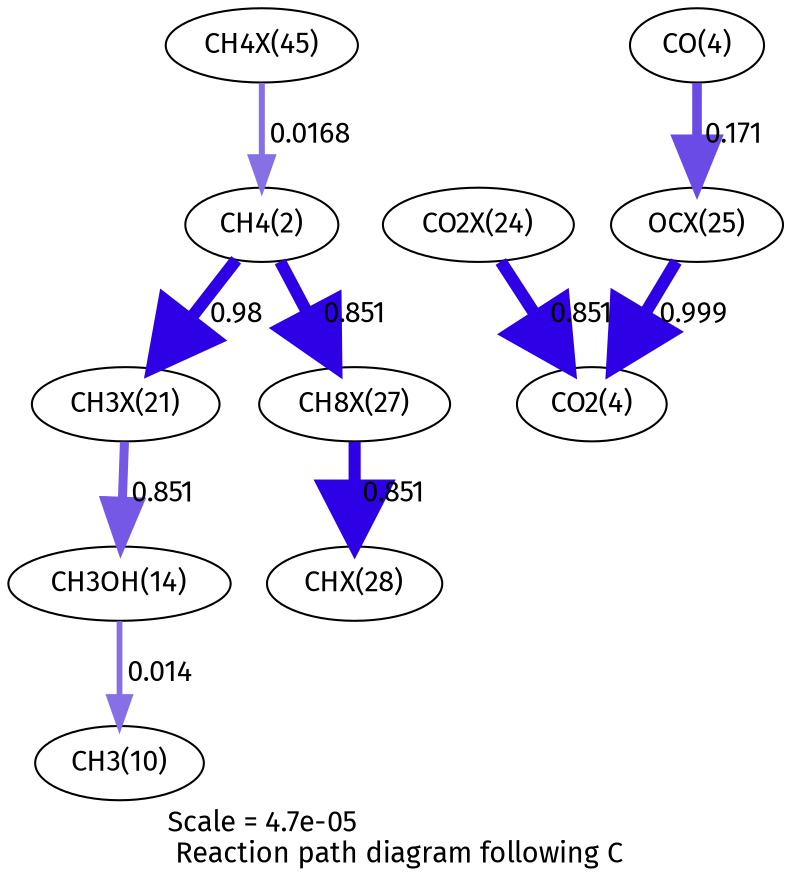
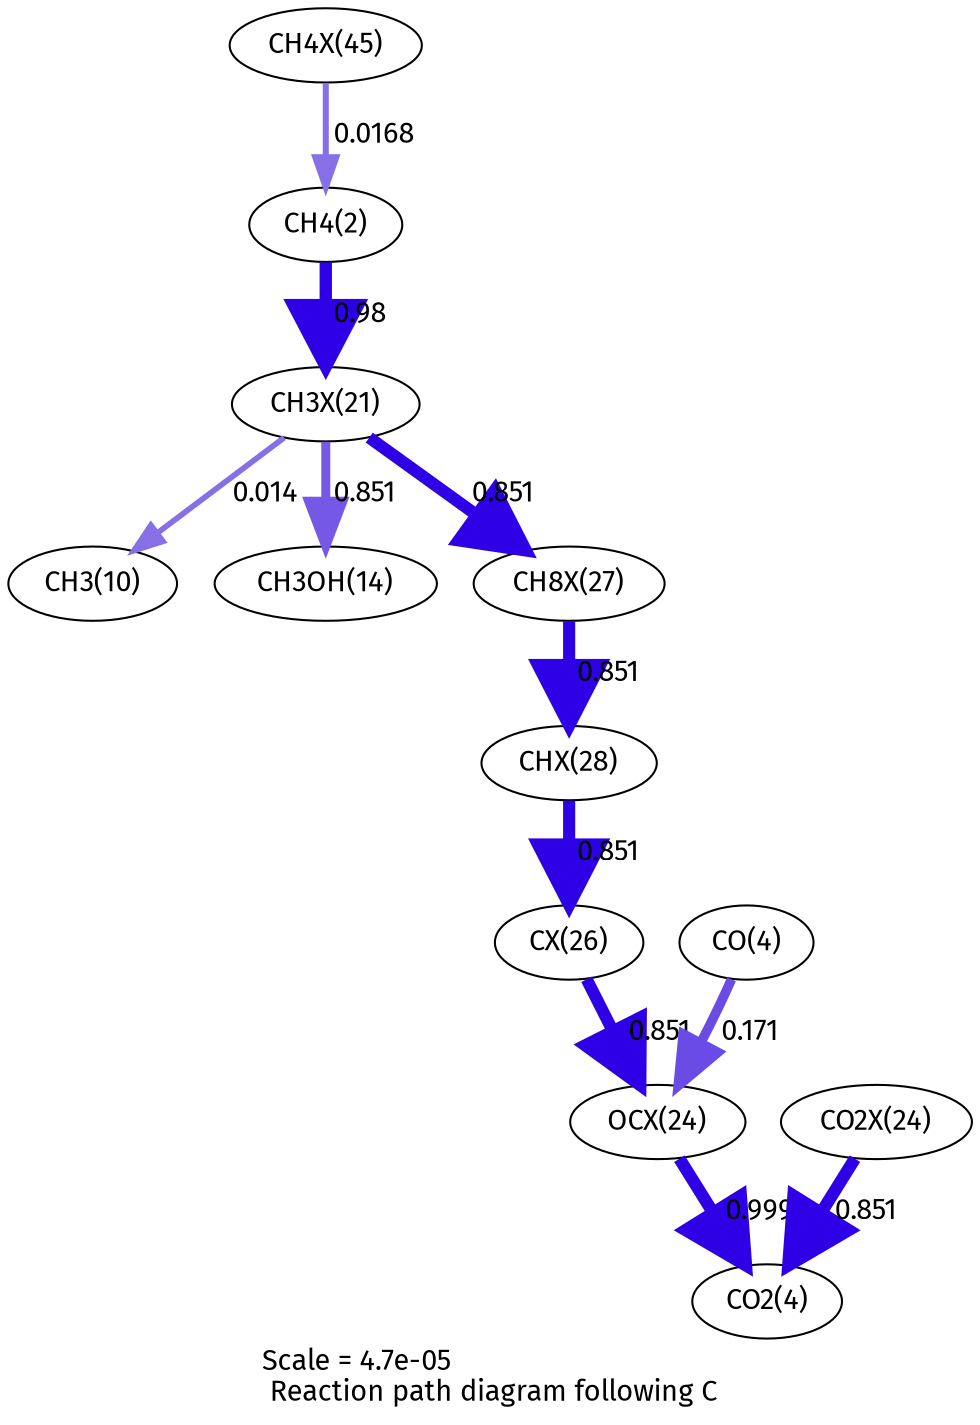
(697, 225) -> (658, 1122)
(294, 288) -> (423, 476)
(120, 659) -> (221, 485)
none -> (569, 943)
